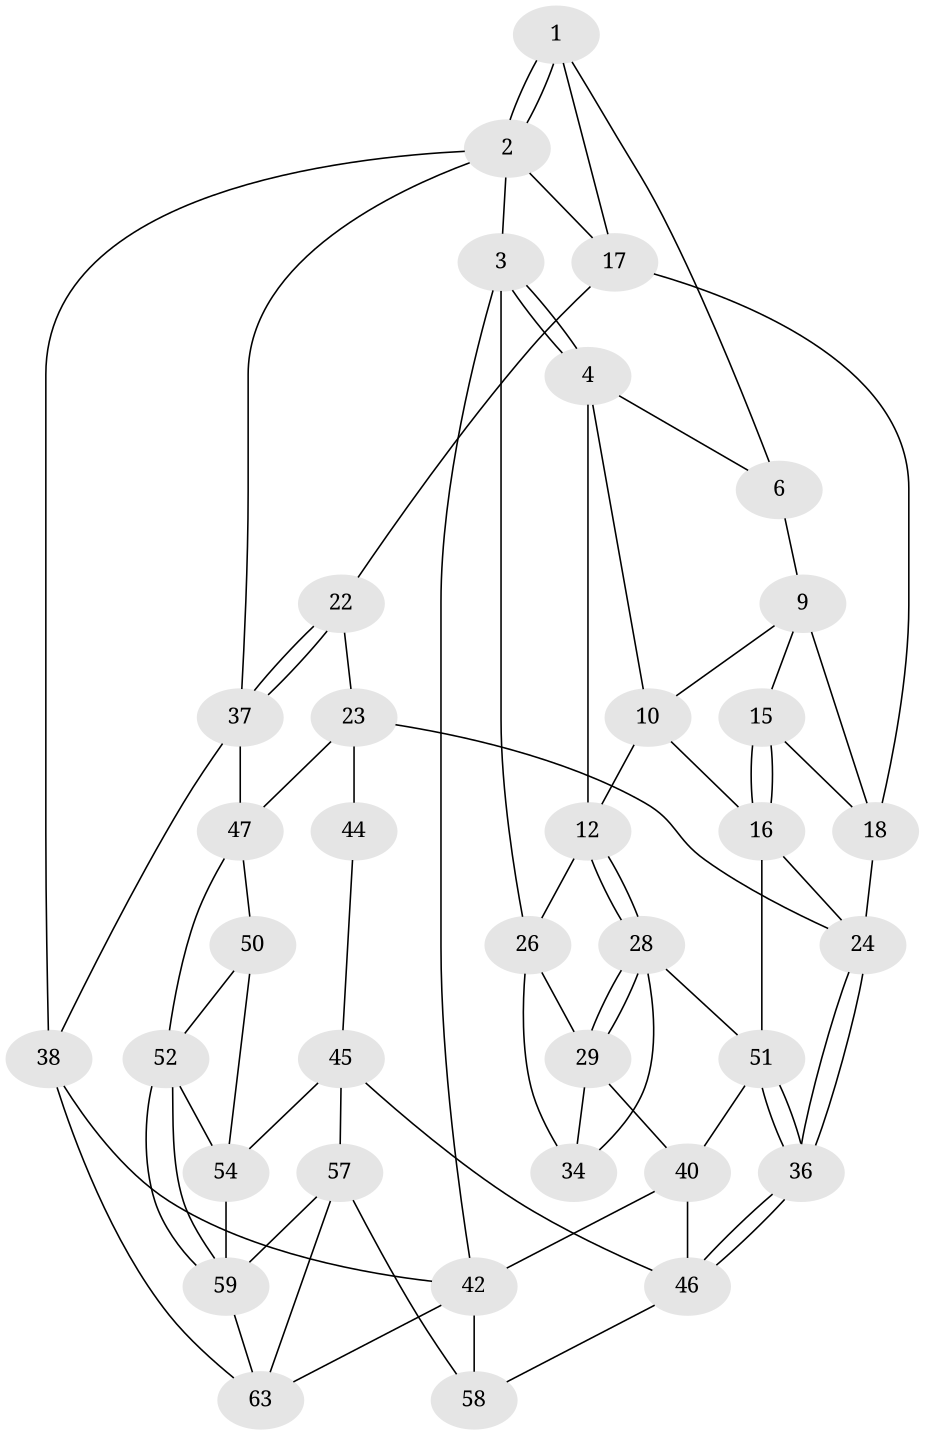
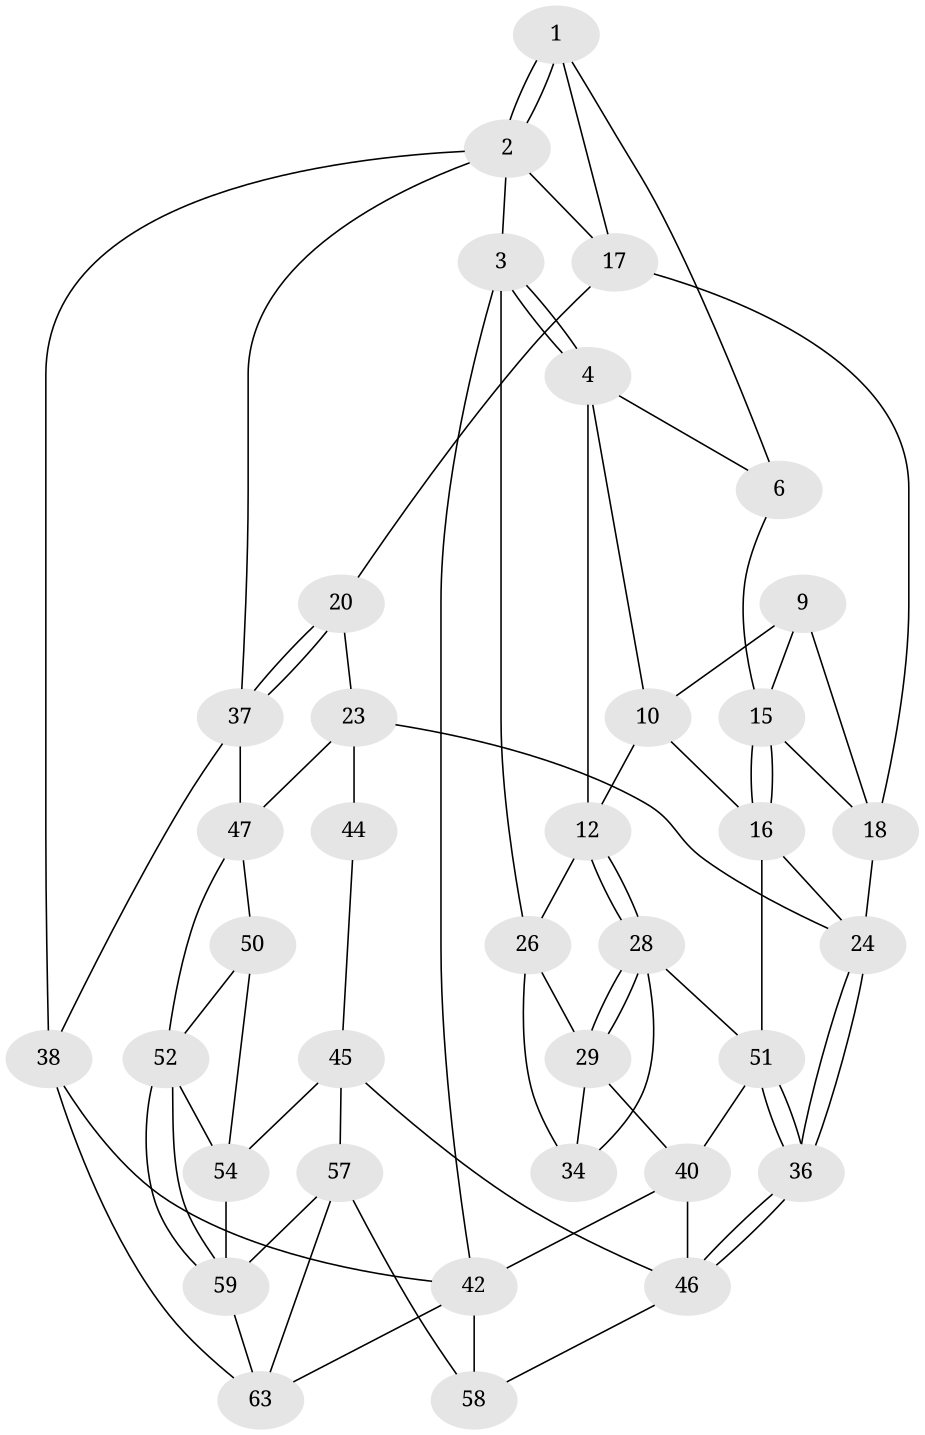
(791, 547) -> (743, 602)
(341, 604) -> (341, 604)
